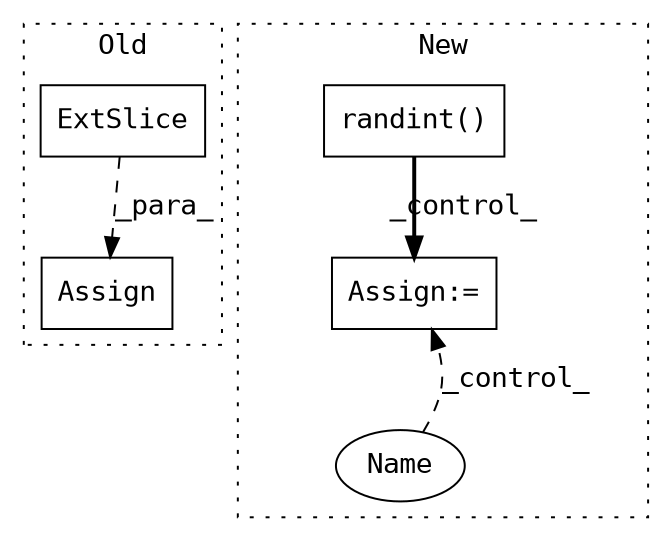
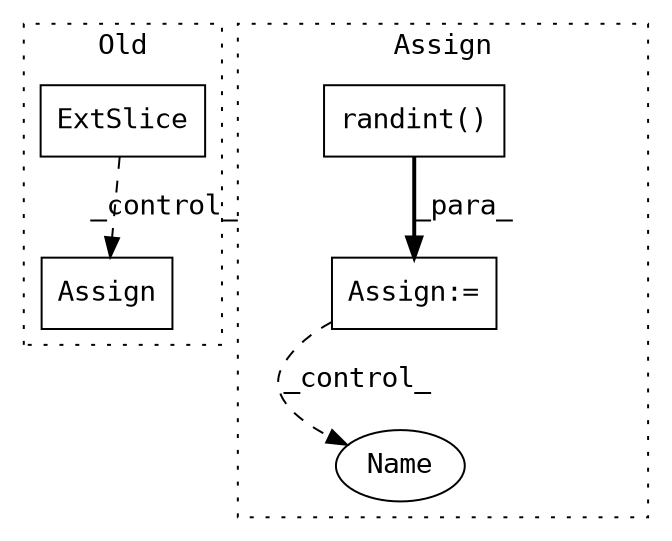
(443, 47) -> (443, 47)
(165, 207) -> (165, 207)
(464, 207) -> (464, 207)
(441, 392) -> (279, 379)
